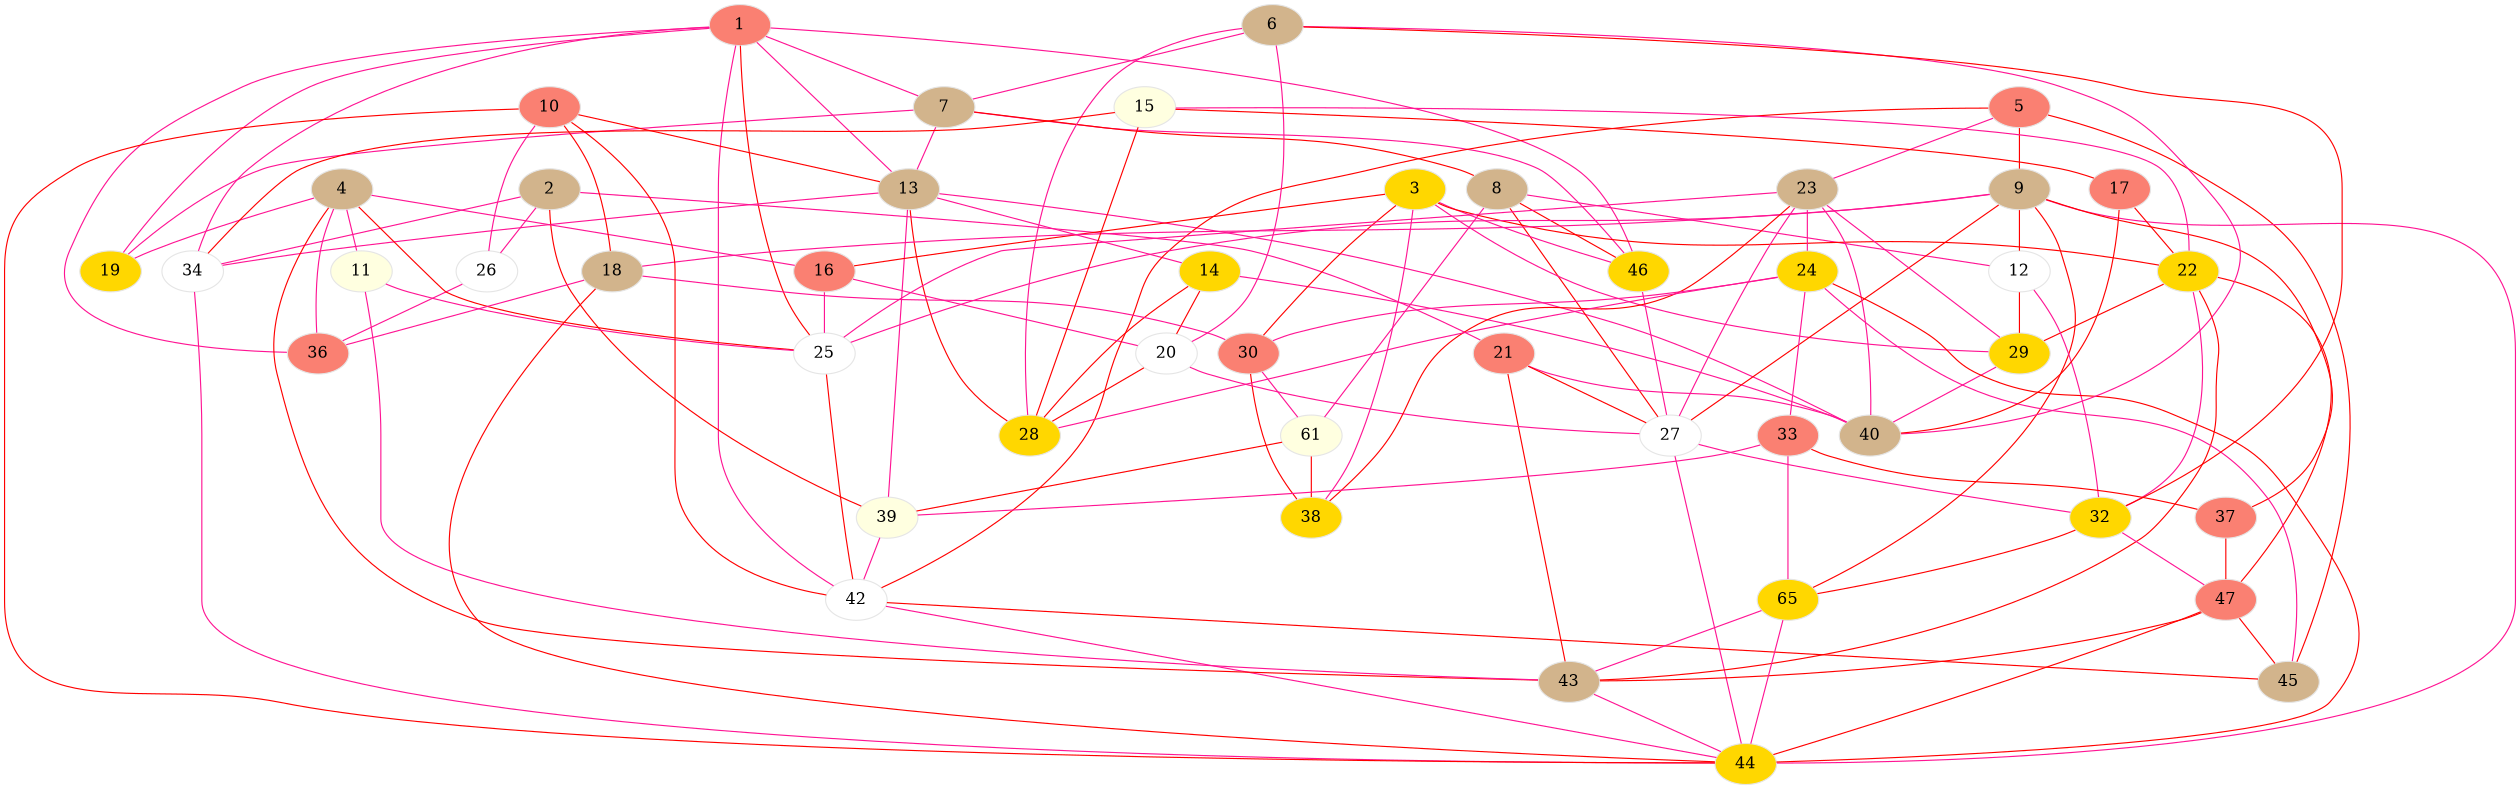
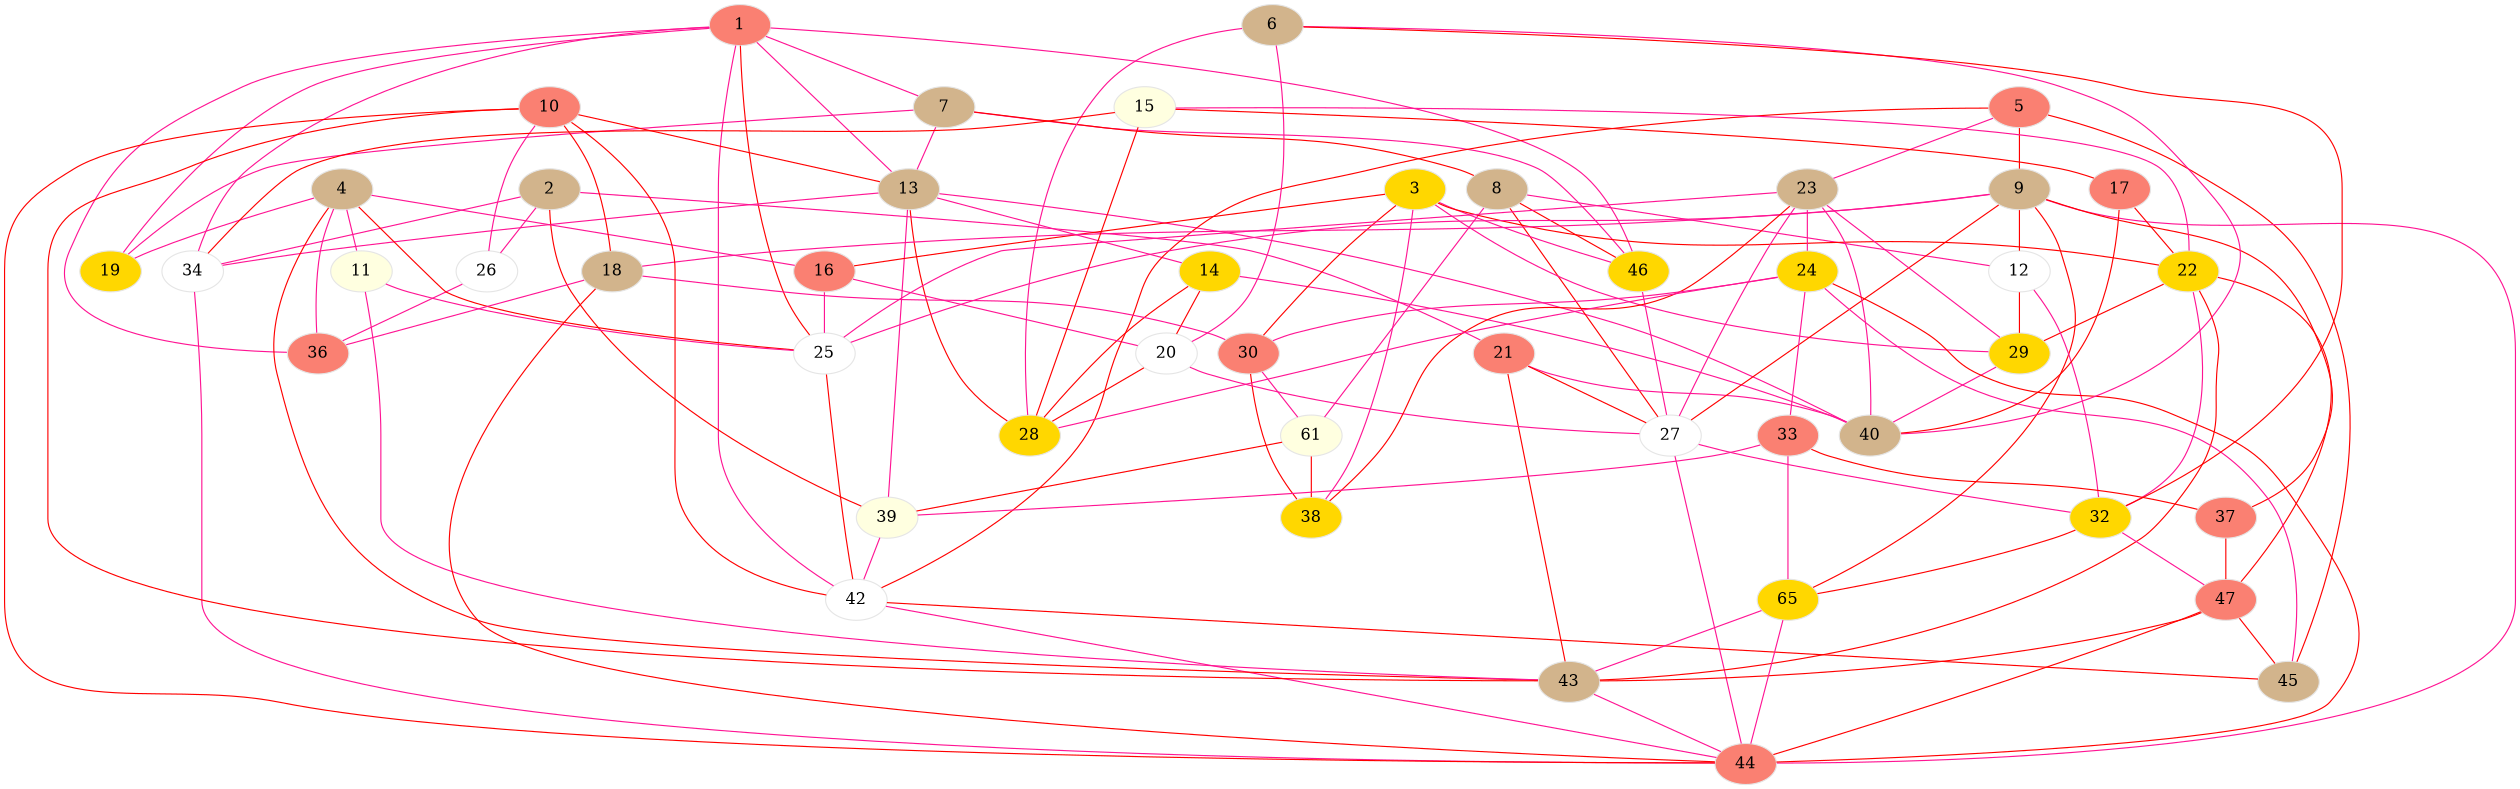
(1108, 66) -> none
none -> (393, 629)
(1746, 764) -> (1746, 764)
